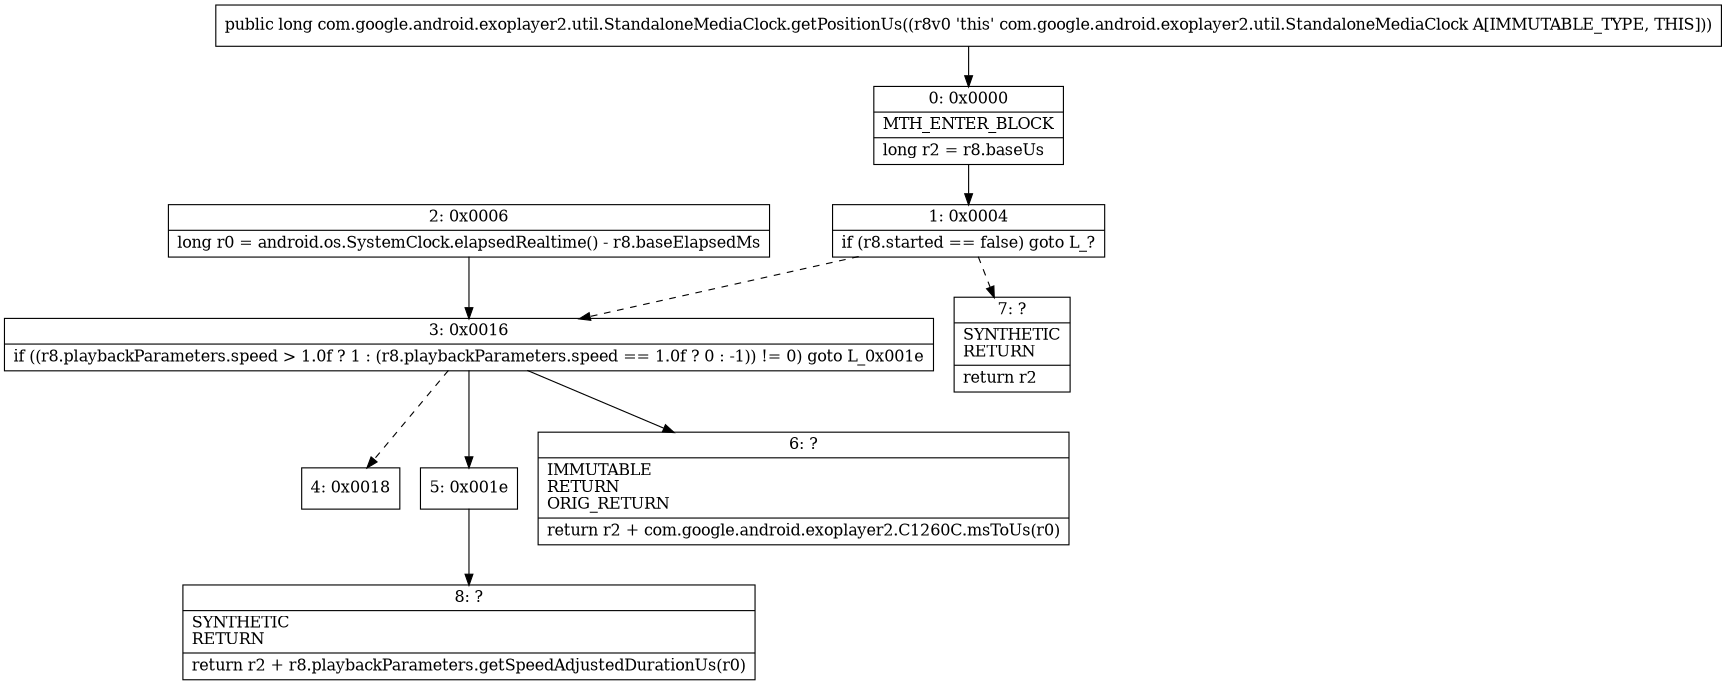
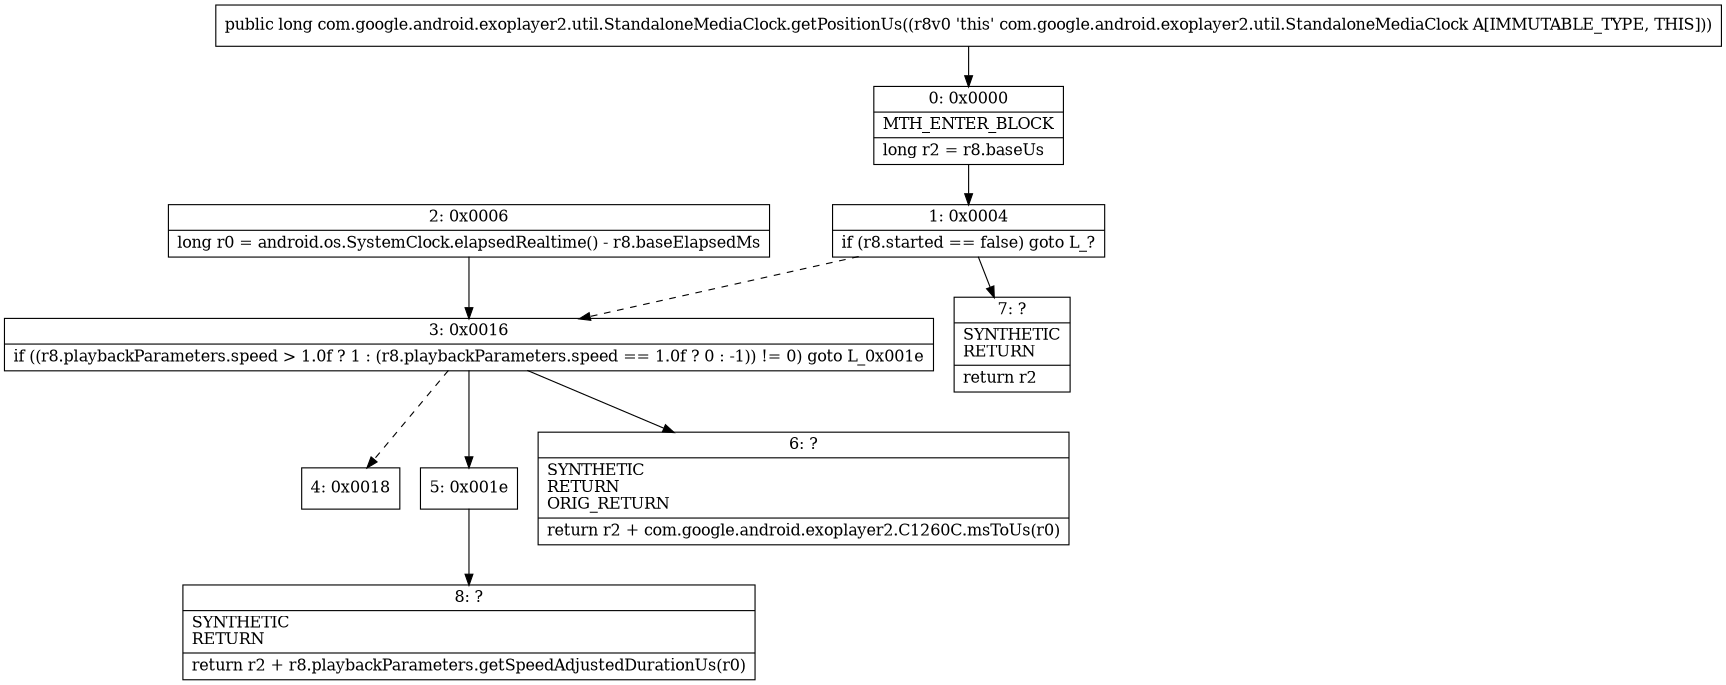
(984, 272) -> (984, 272)
(599, 471) -> (596, 471)
